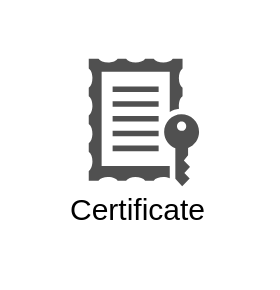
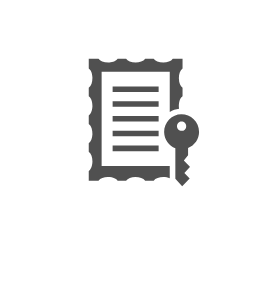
(139, 211) -> none
